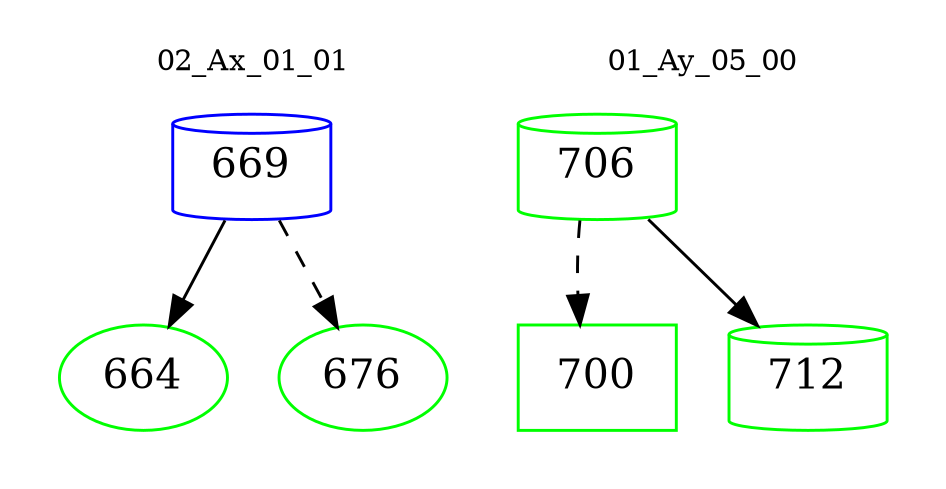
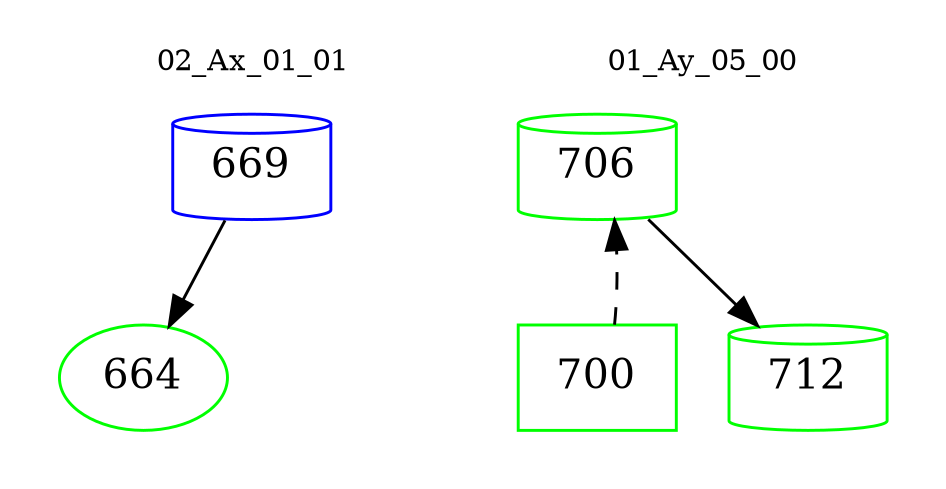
(578, 258) -> (617, 287)
(363, 378) -> none
